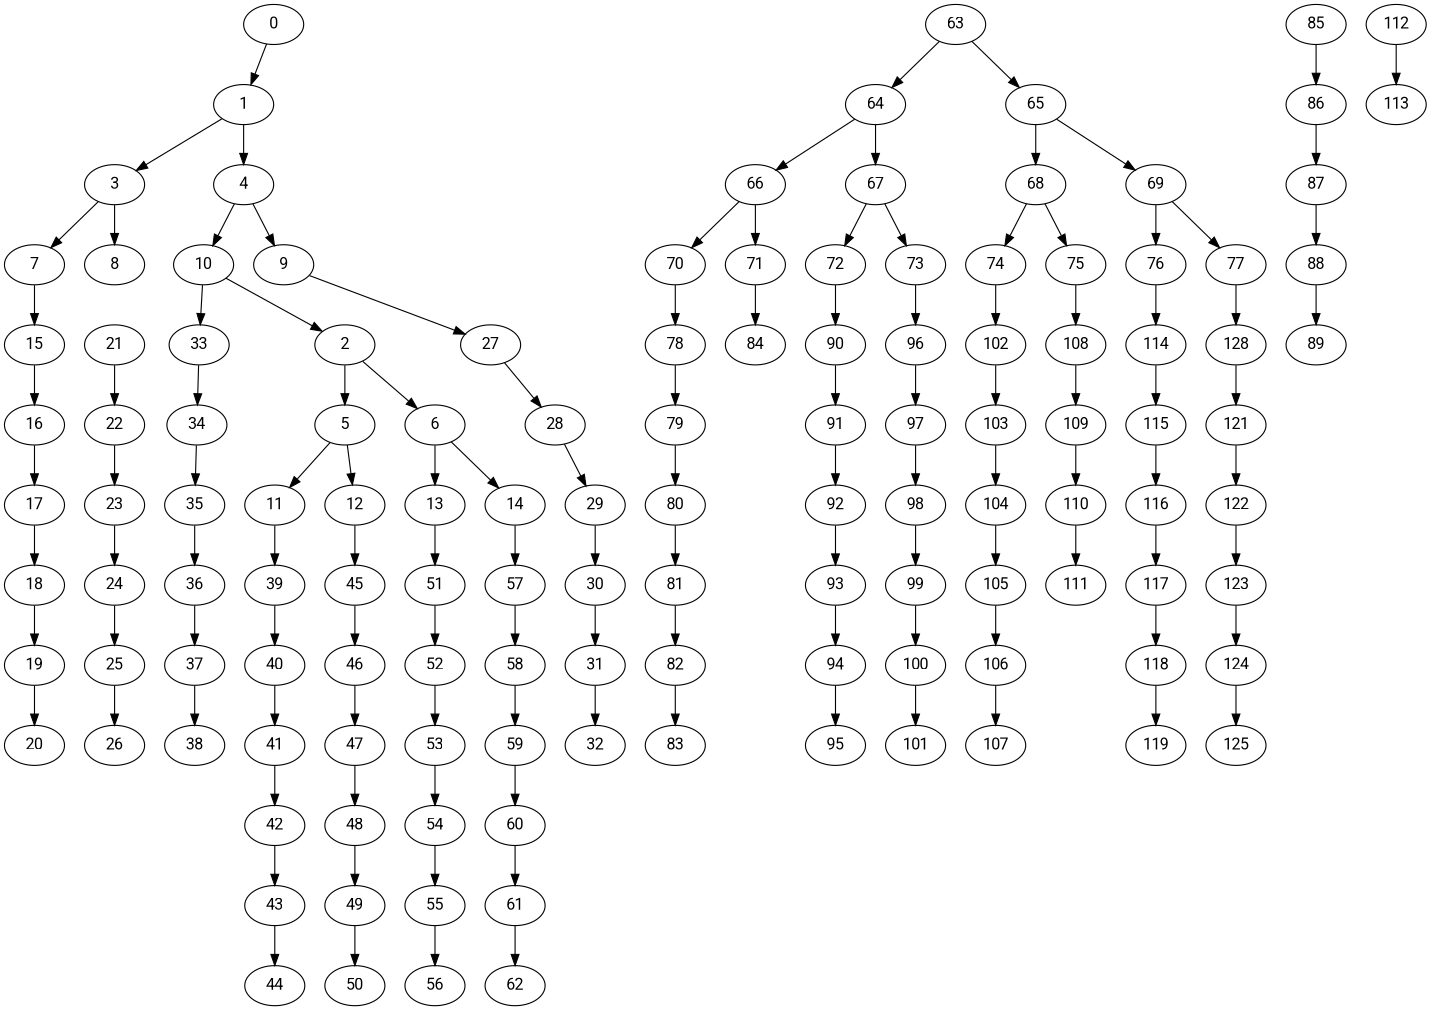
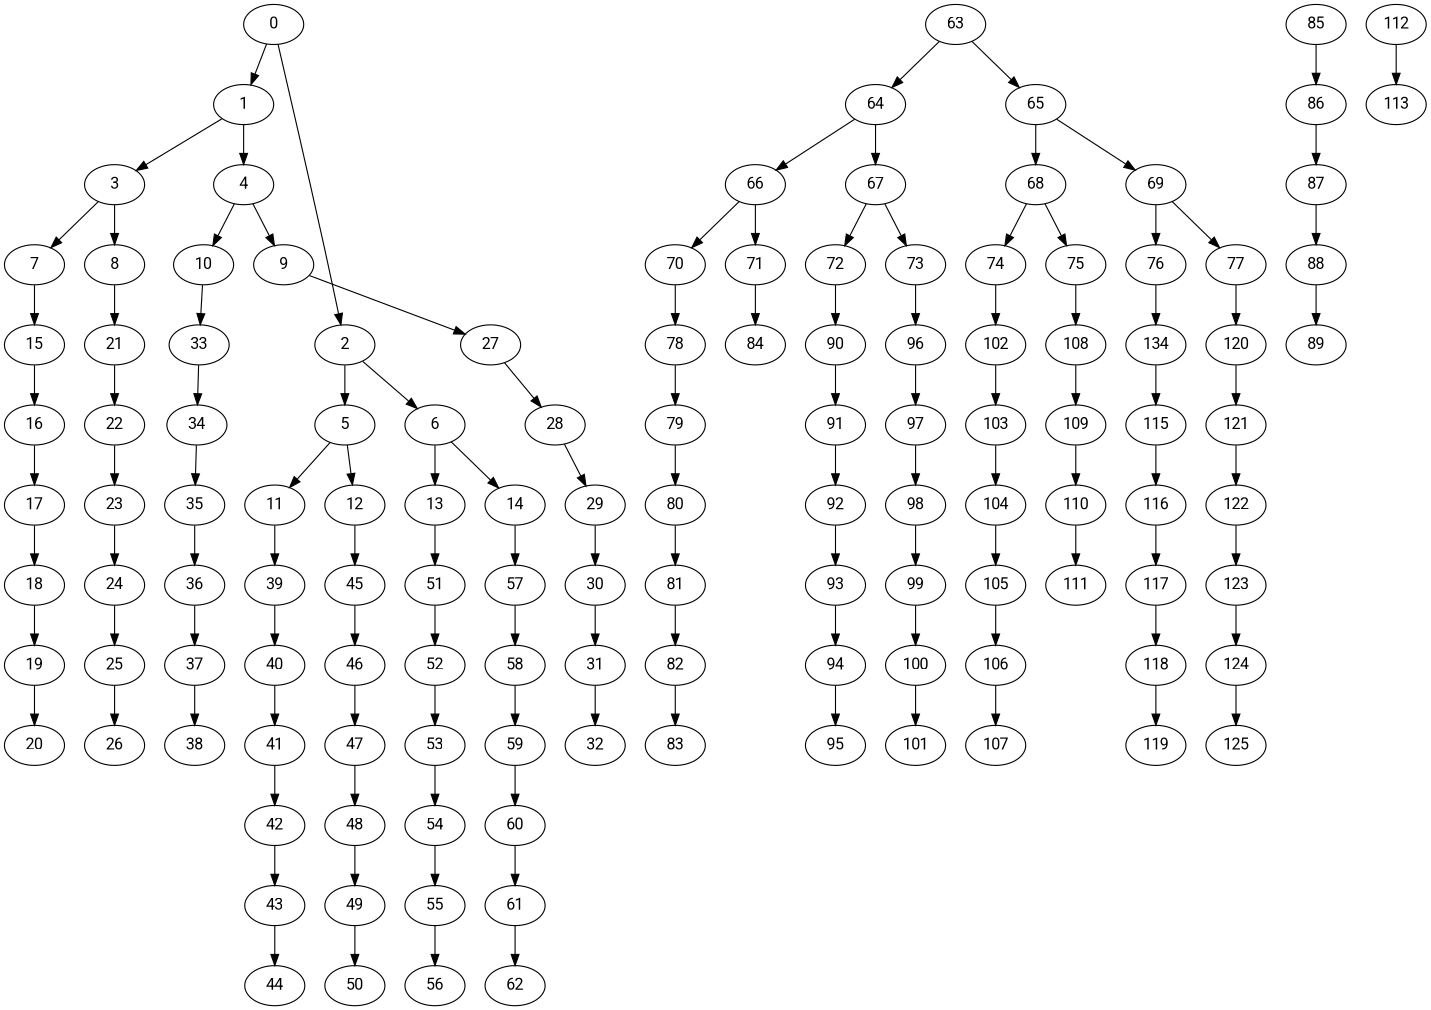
none -> (115, 299)
(269, 302) -> (309, 179)
(1156, 345) -> (1156, 345)
(1236, 345) -> (1236, 345)
